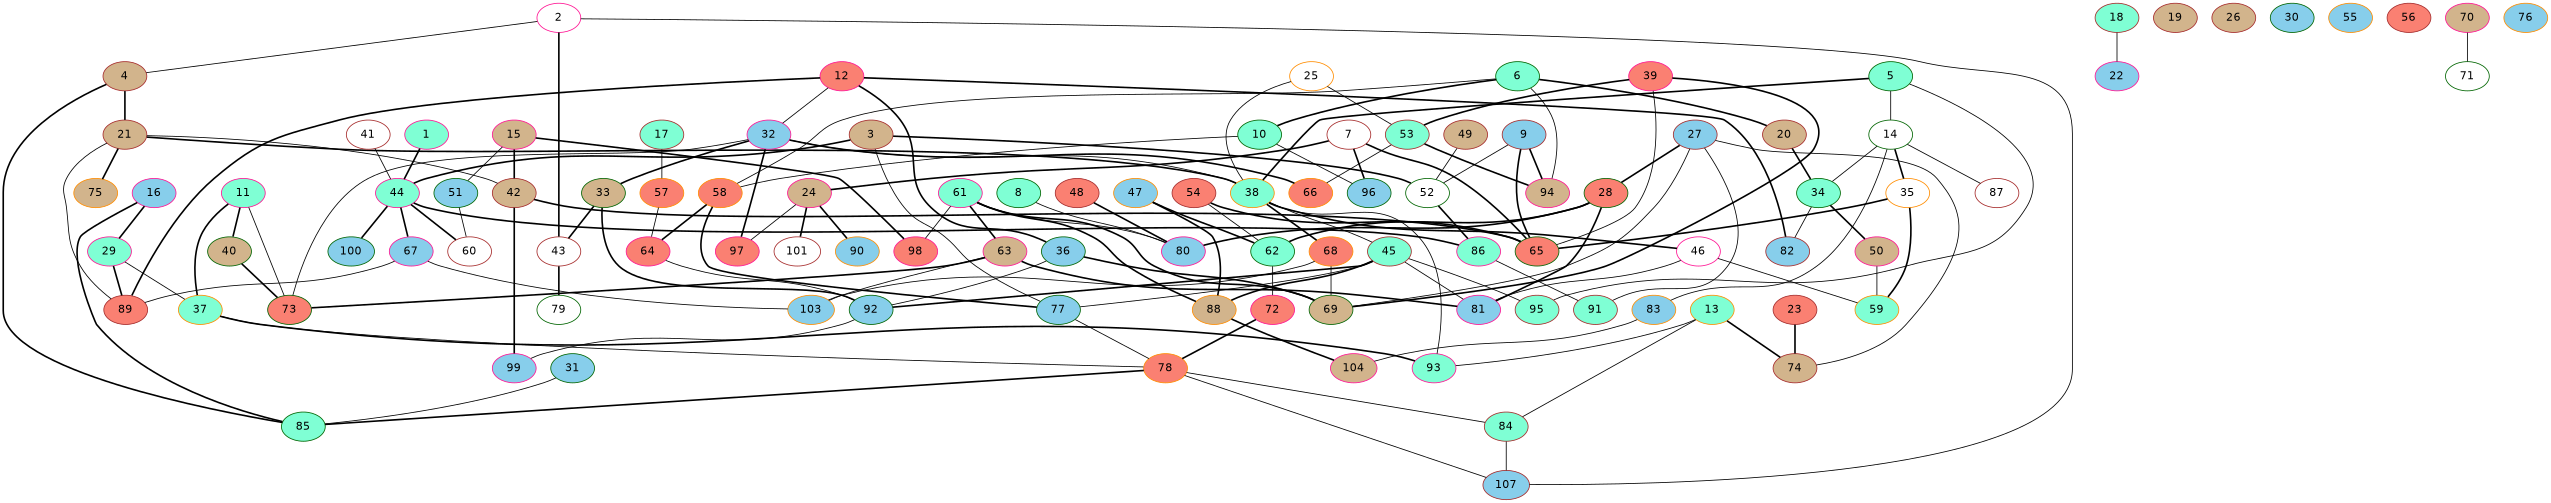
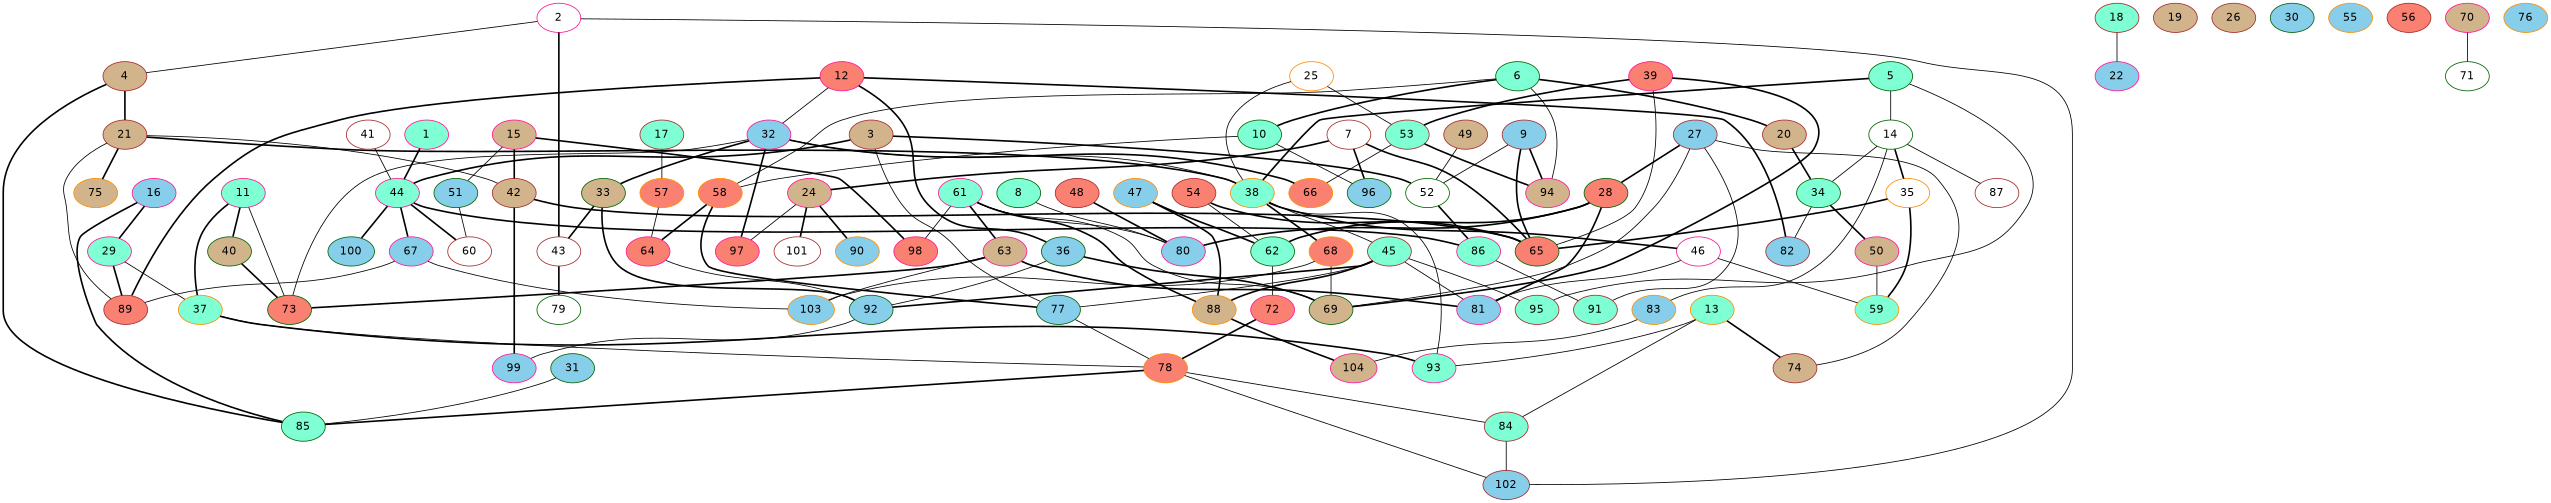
(1143, 257) -> (1143, 257)
(1795, 310) -> none
(1506, 485) -> (1506, 485)
